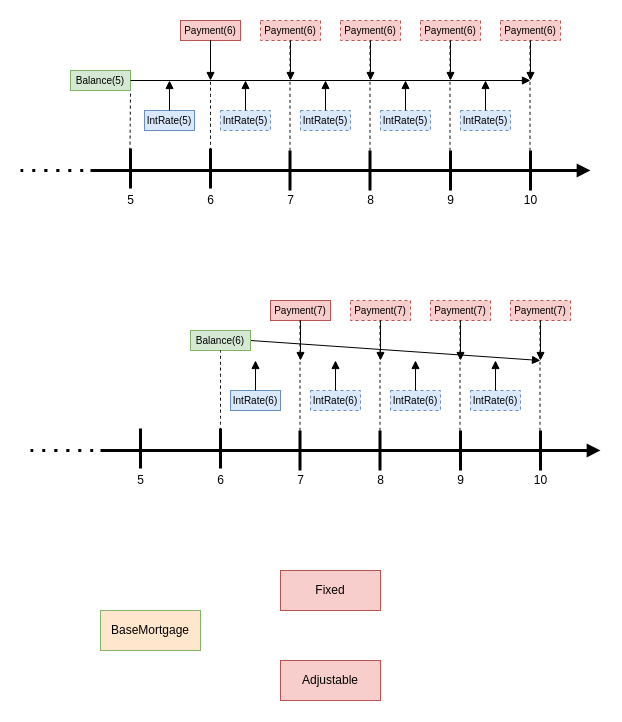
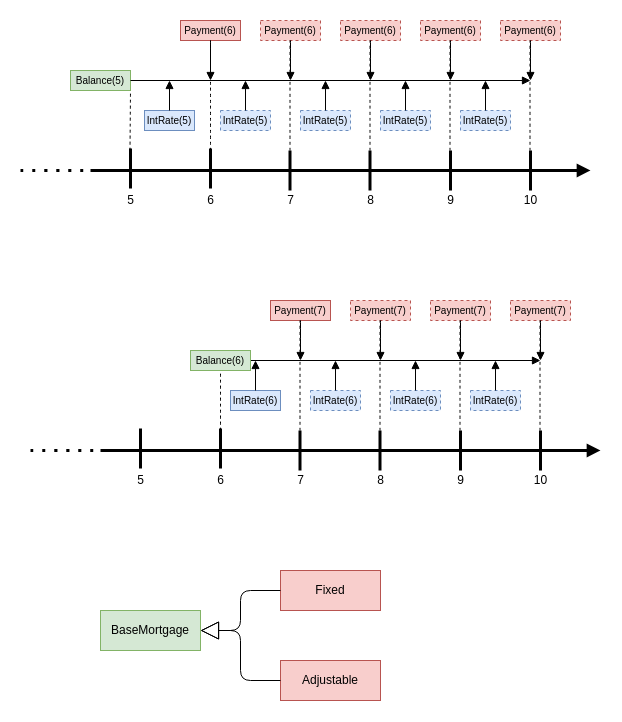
(221, 341) -> (221, 361)
none -> (245, 591)
(151, 631) -> (151, 631)
none -> (241, 674)
